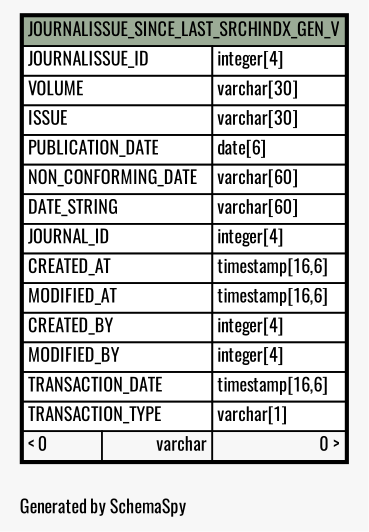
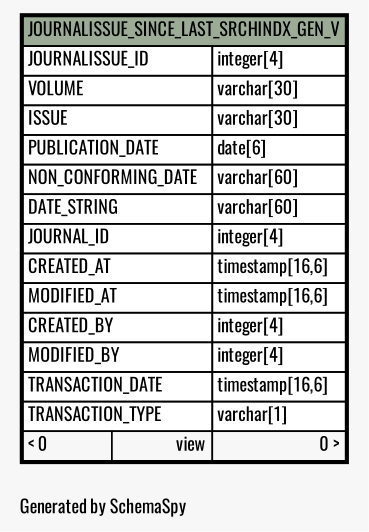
(182, 445) -> (192, 445)
